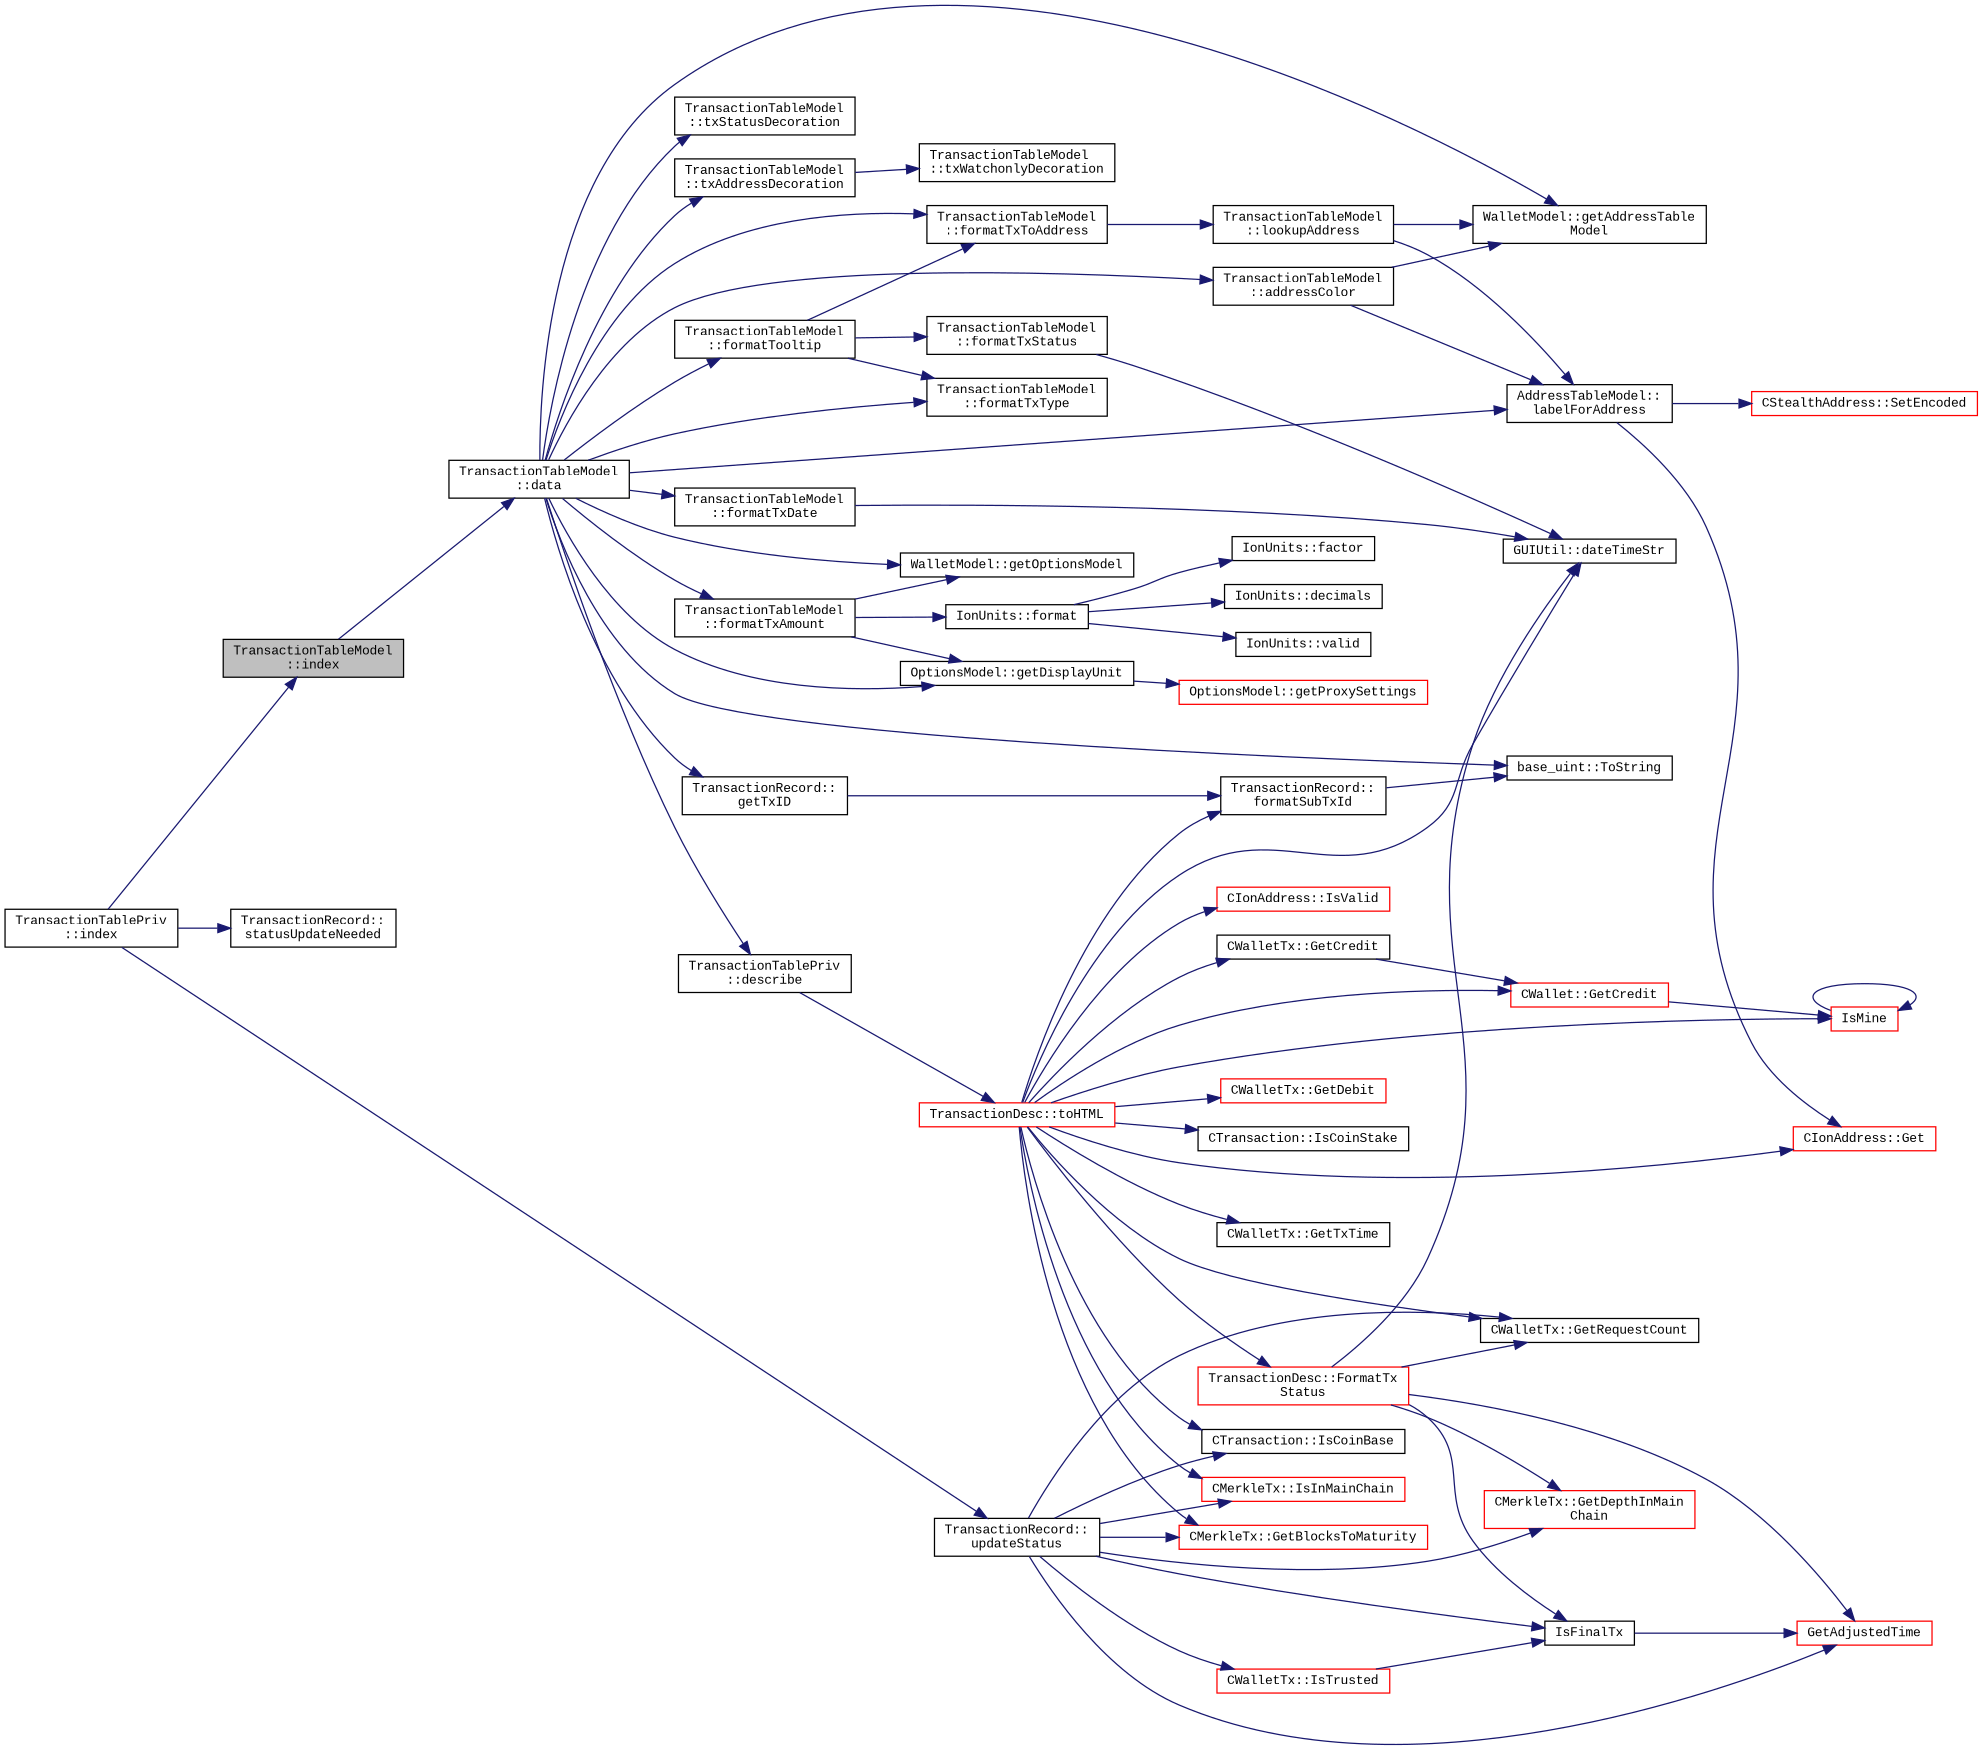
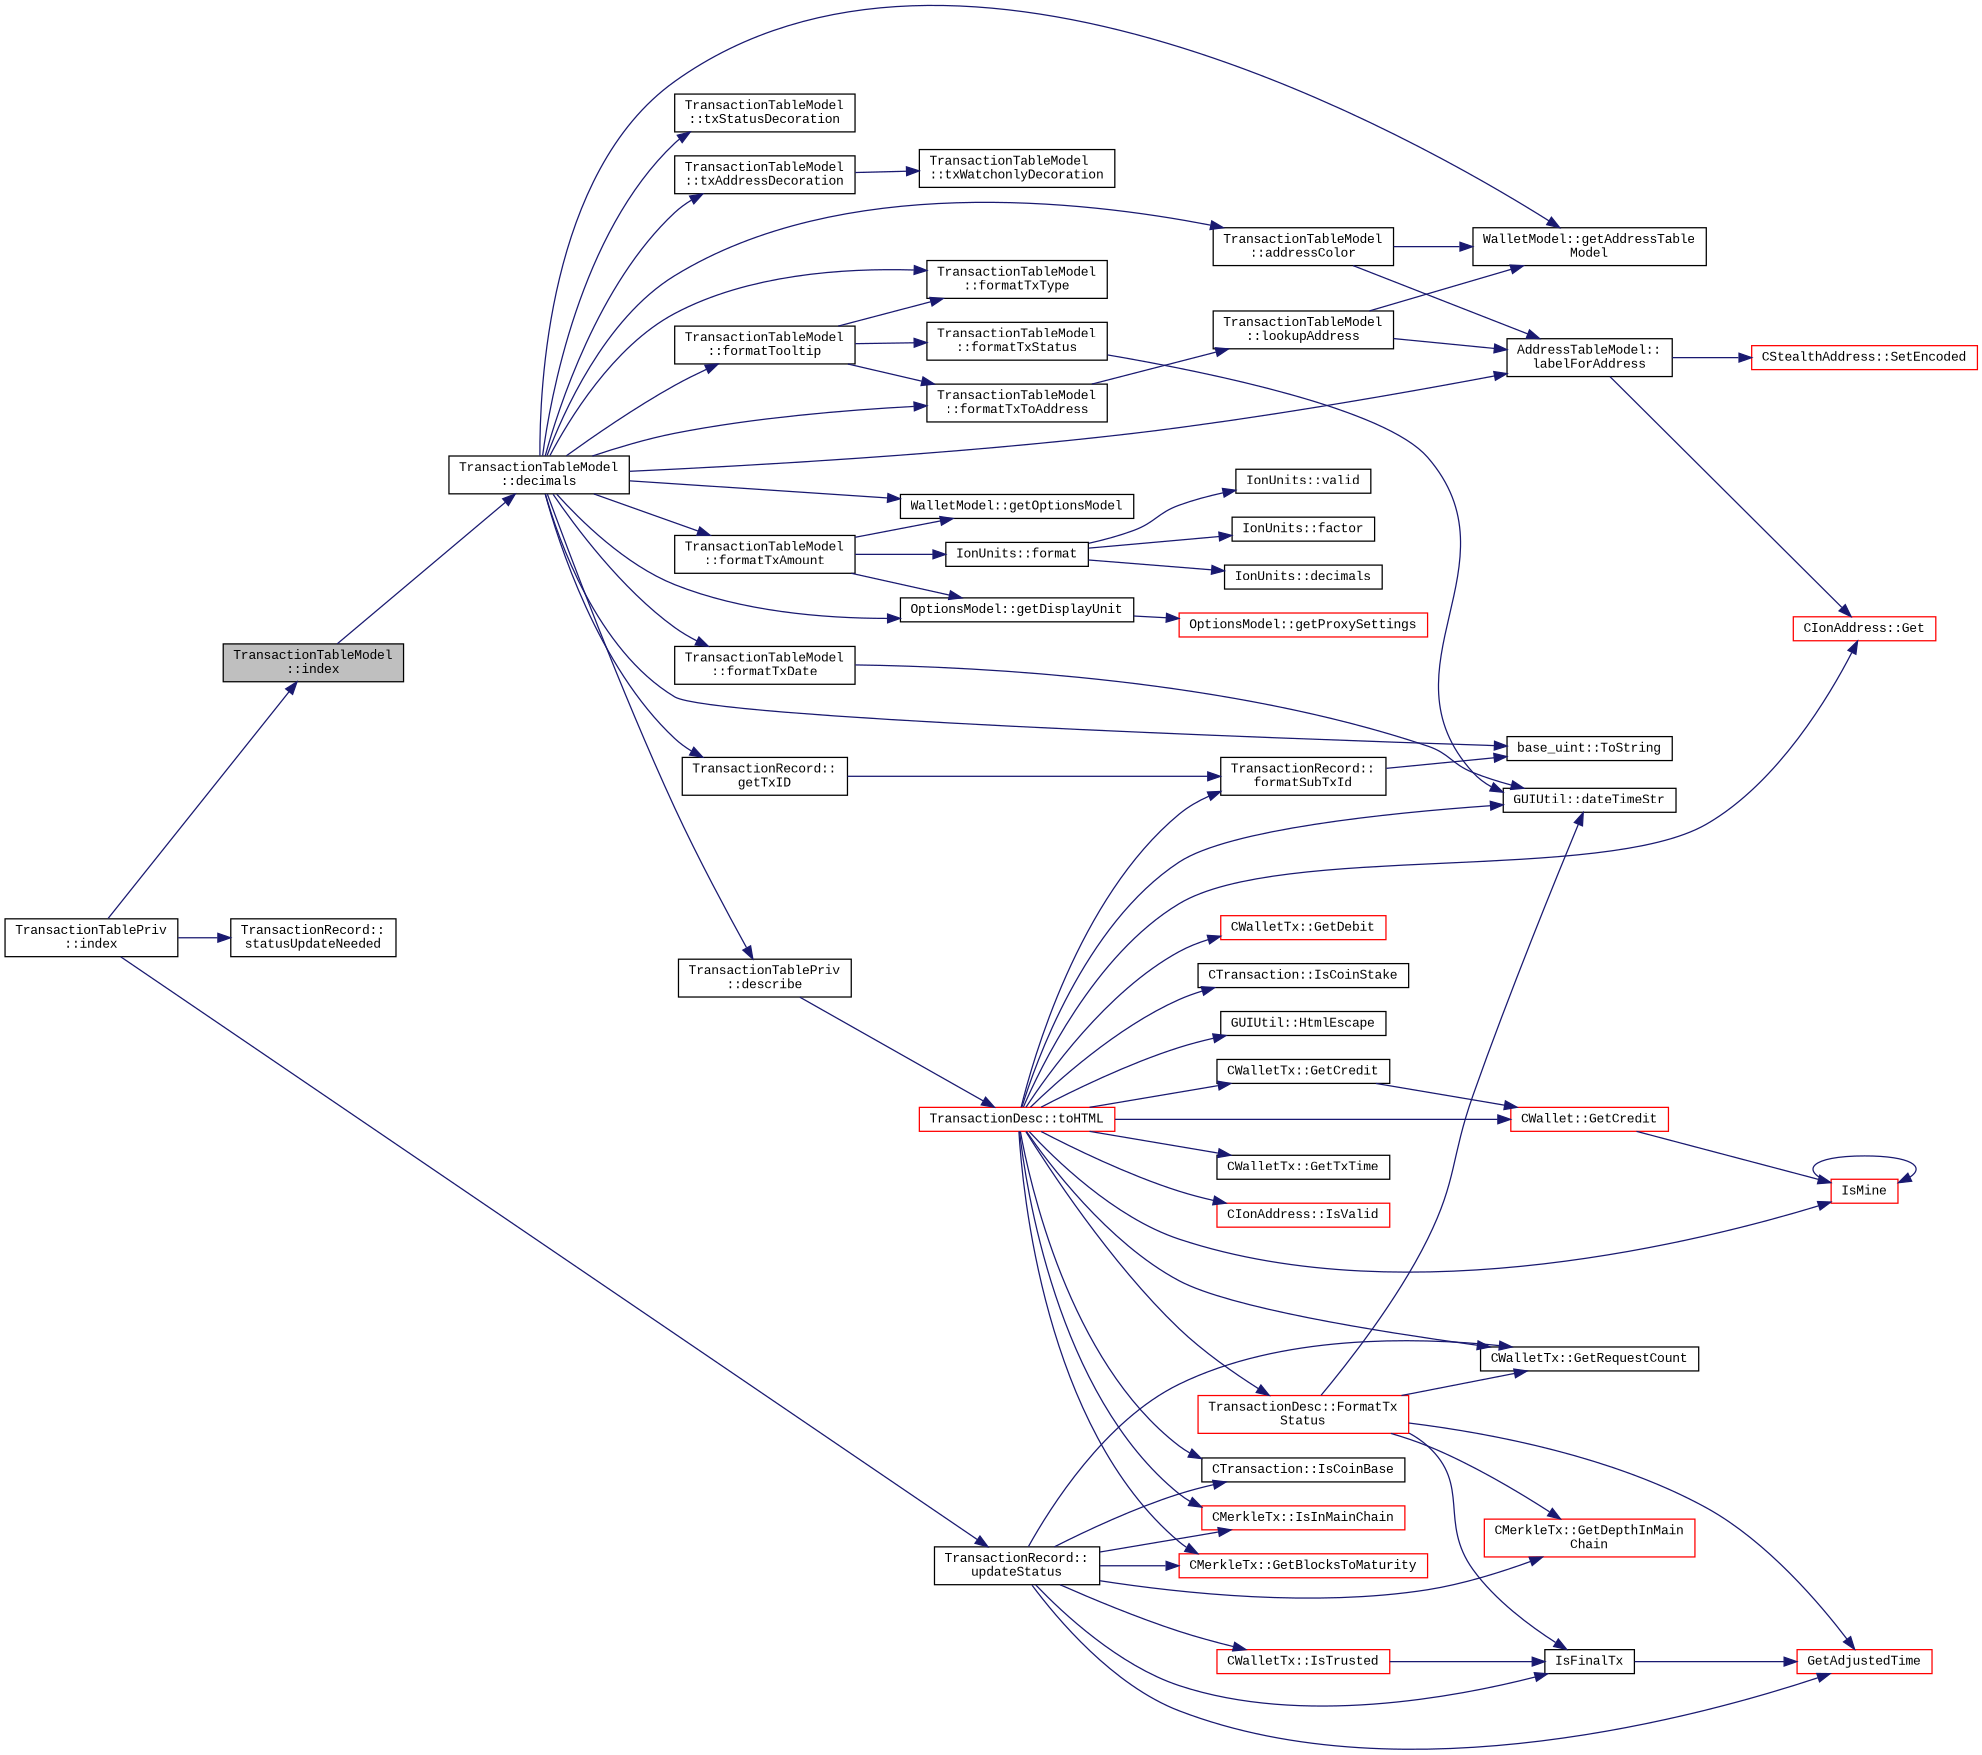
(539, 479) -> (539, 475)
none -> (1303, 1023)
